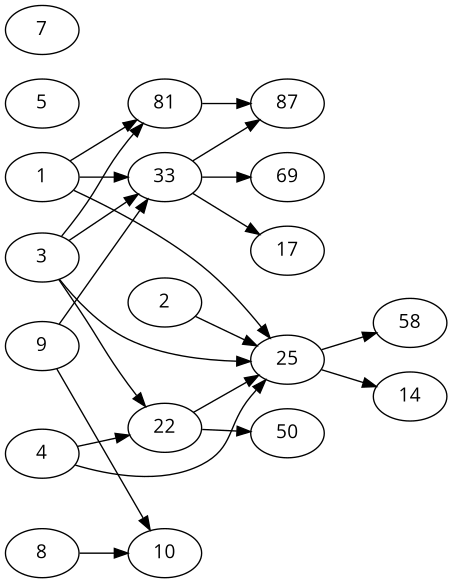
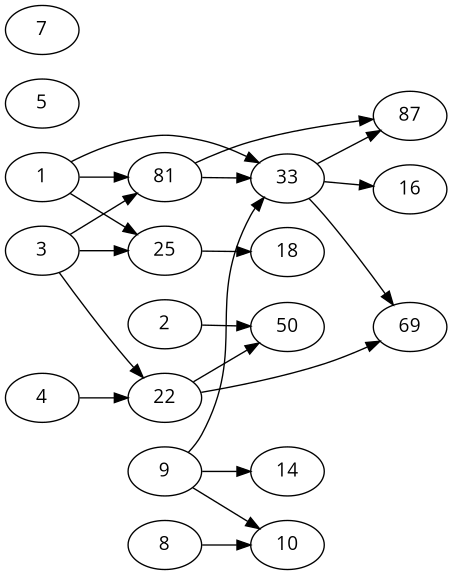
(98, 221) -> (220, 178)
(287, 251) -> (410, 189)
(410, 323) -> (287, 252)
(220, 328) -> (218, 325)
(342, 376) -> (220, 471)
(220, 397) -> (286, 375)
(185, 471) -> none
